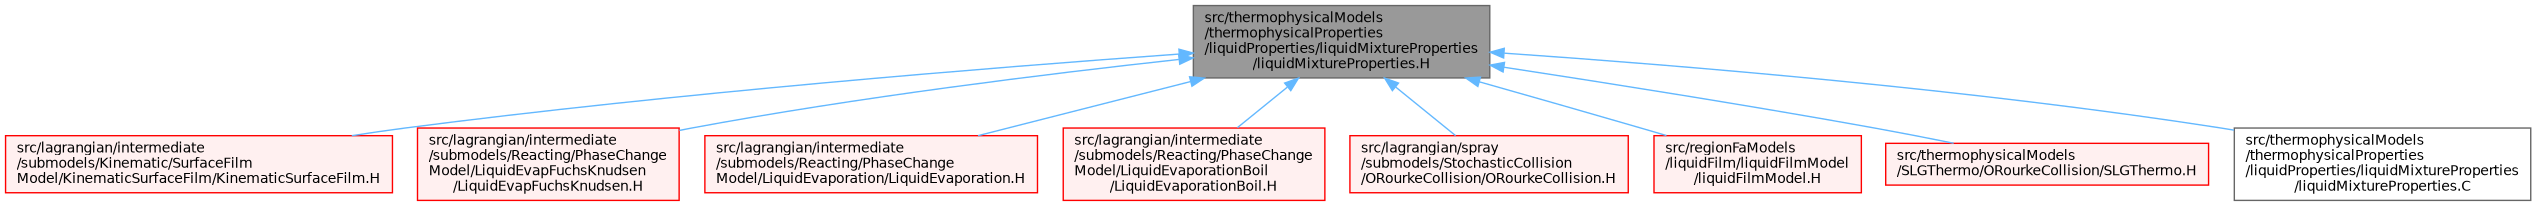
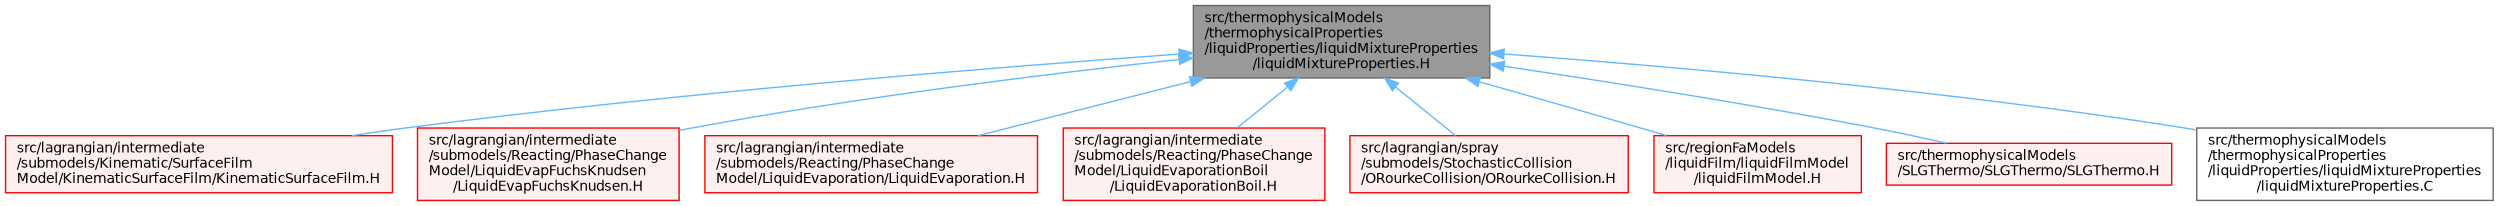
(2047, 164) -> (2029, 164)
